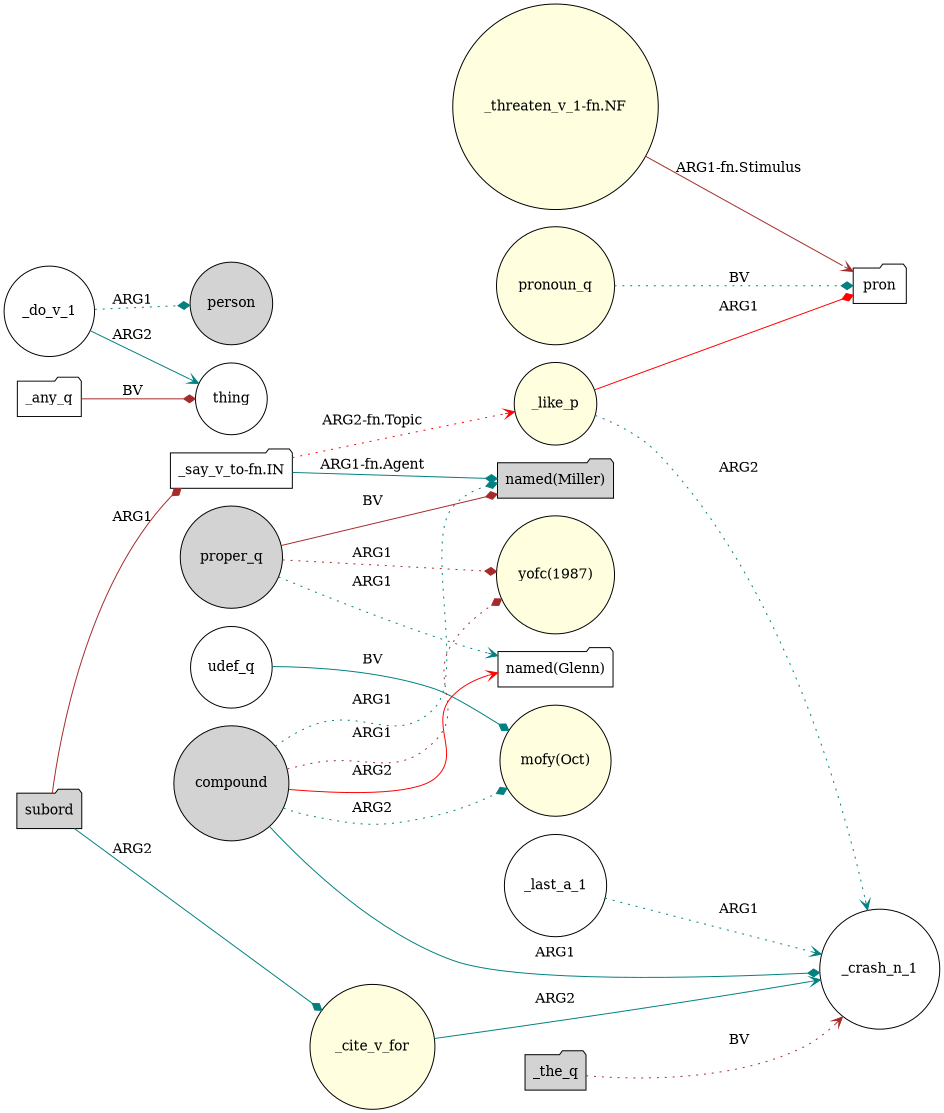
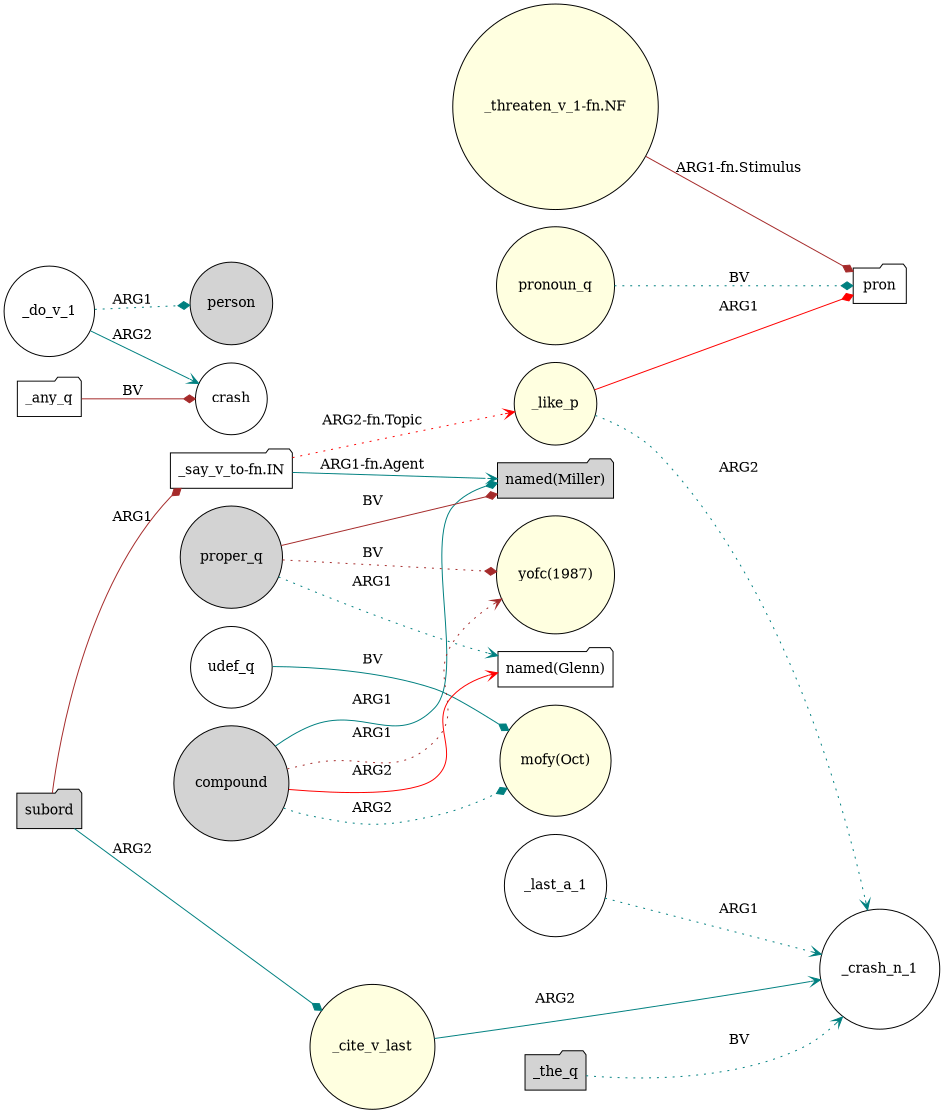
(744, 211) -> (744, 211)
(231, 399) -> (231, 399)
(389, 475) -> (389, 475)
(372, 554) -> (372, 554)
(437, 703) -> (437, 703)
(437, 739) -> (437, 739)
(515, 972) -> none
(372, 1047) -> (372, 1047)
(716, 1073) -> (716, 1073)
